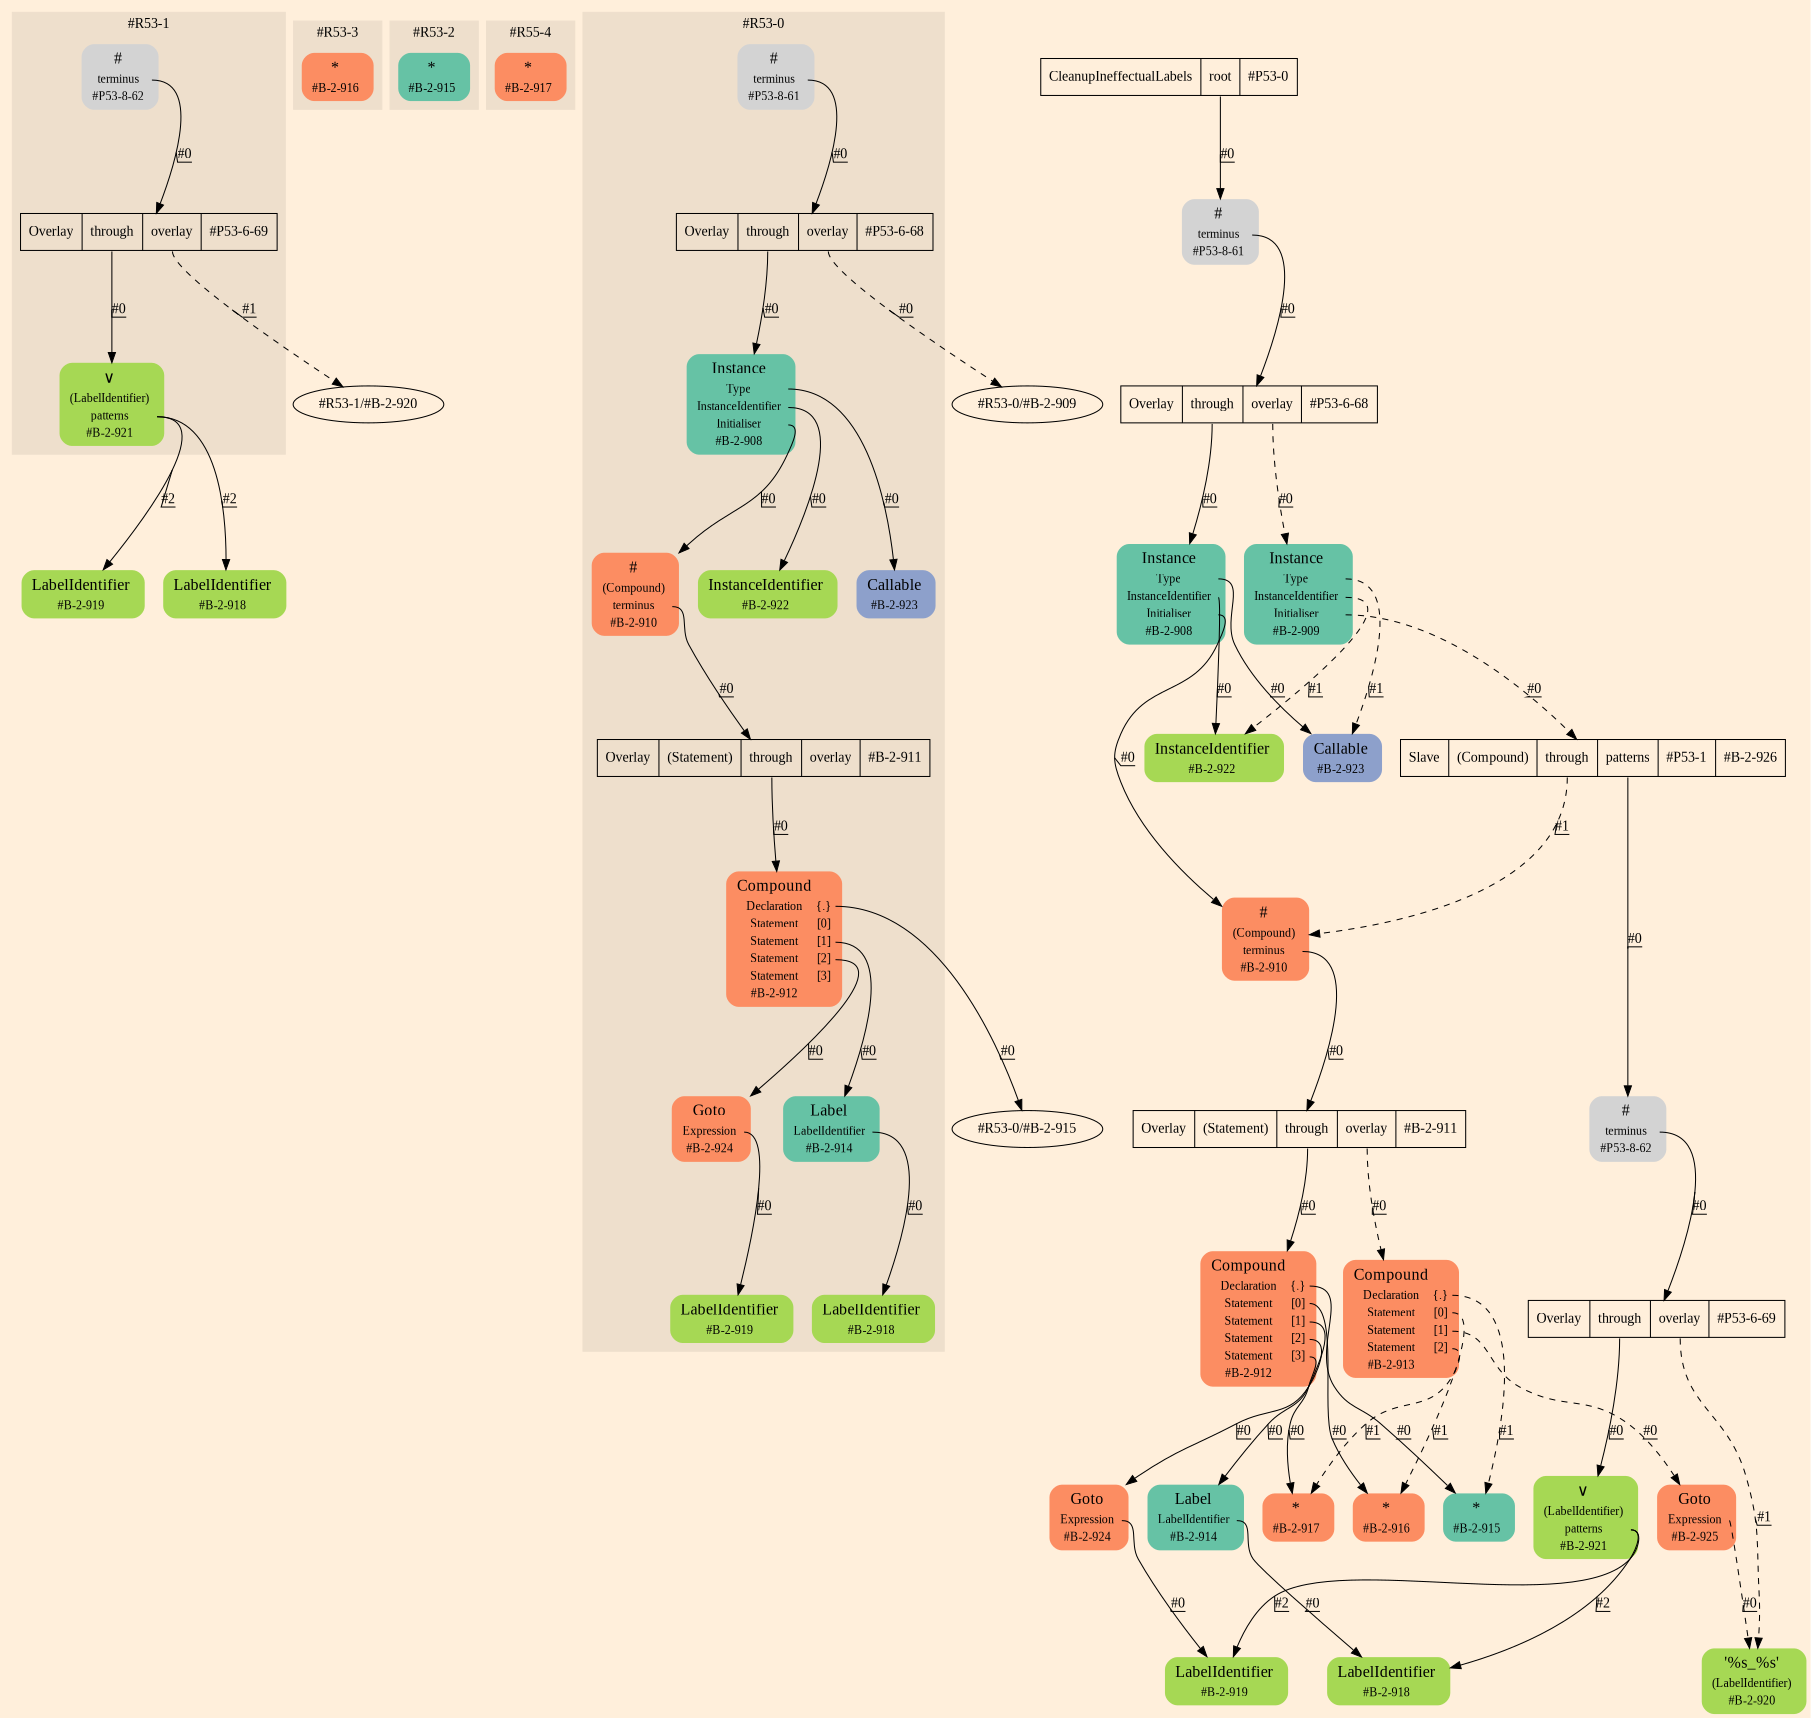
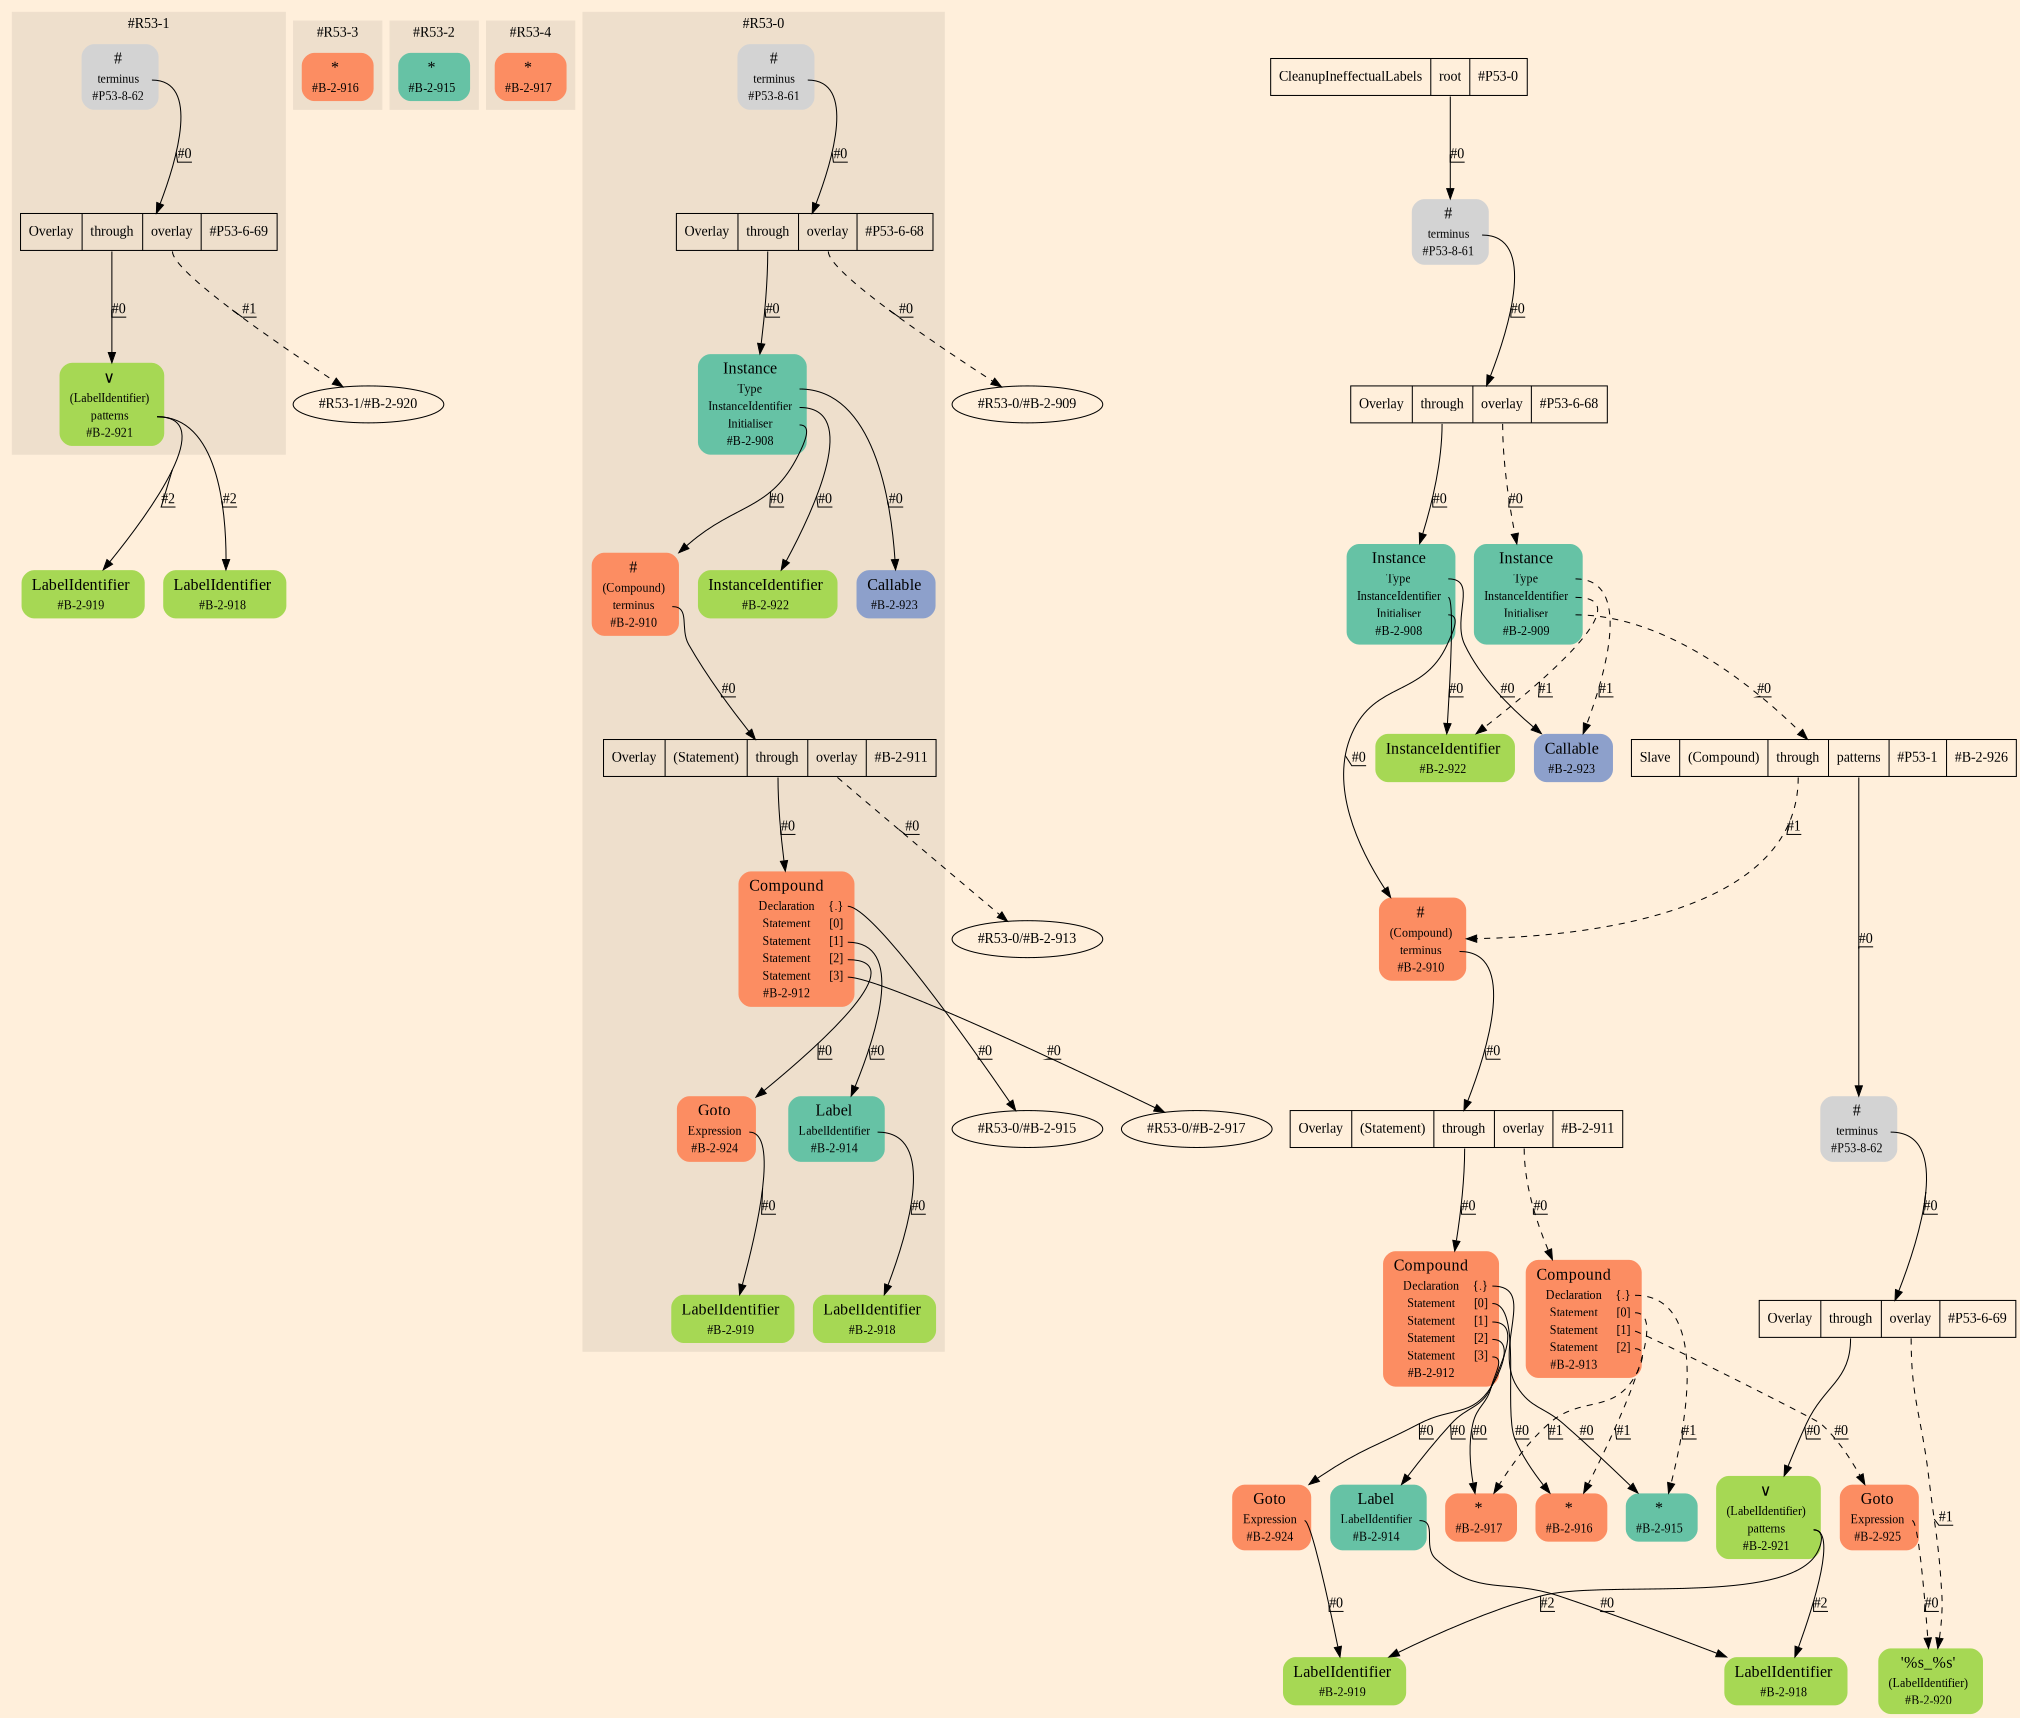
(531, 33) -> (531, 33)
none -> (1027, 939)
none -> (1197, 1129)
